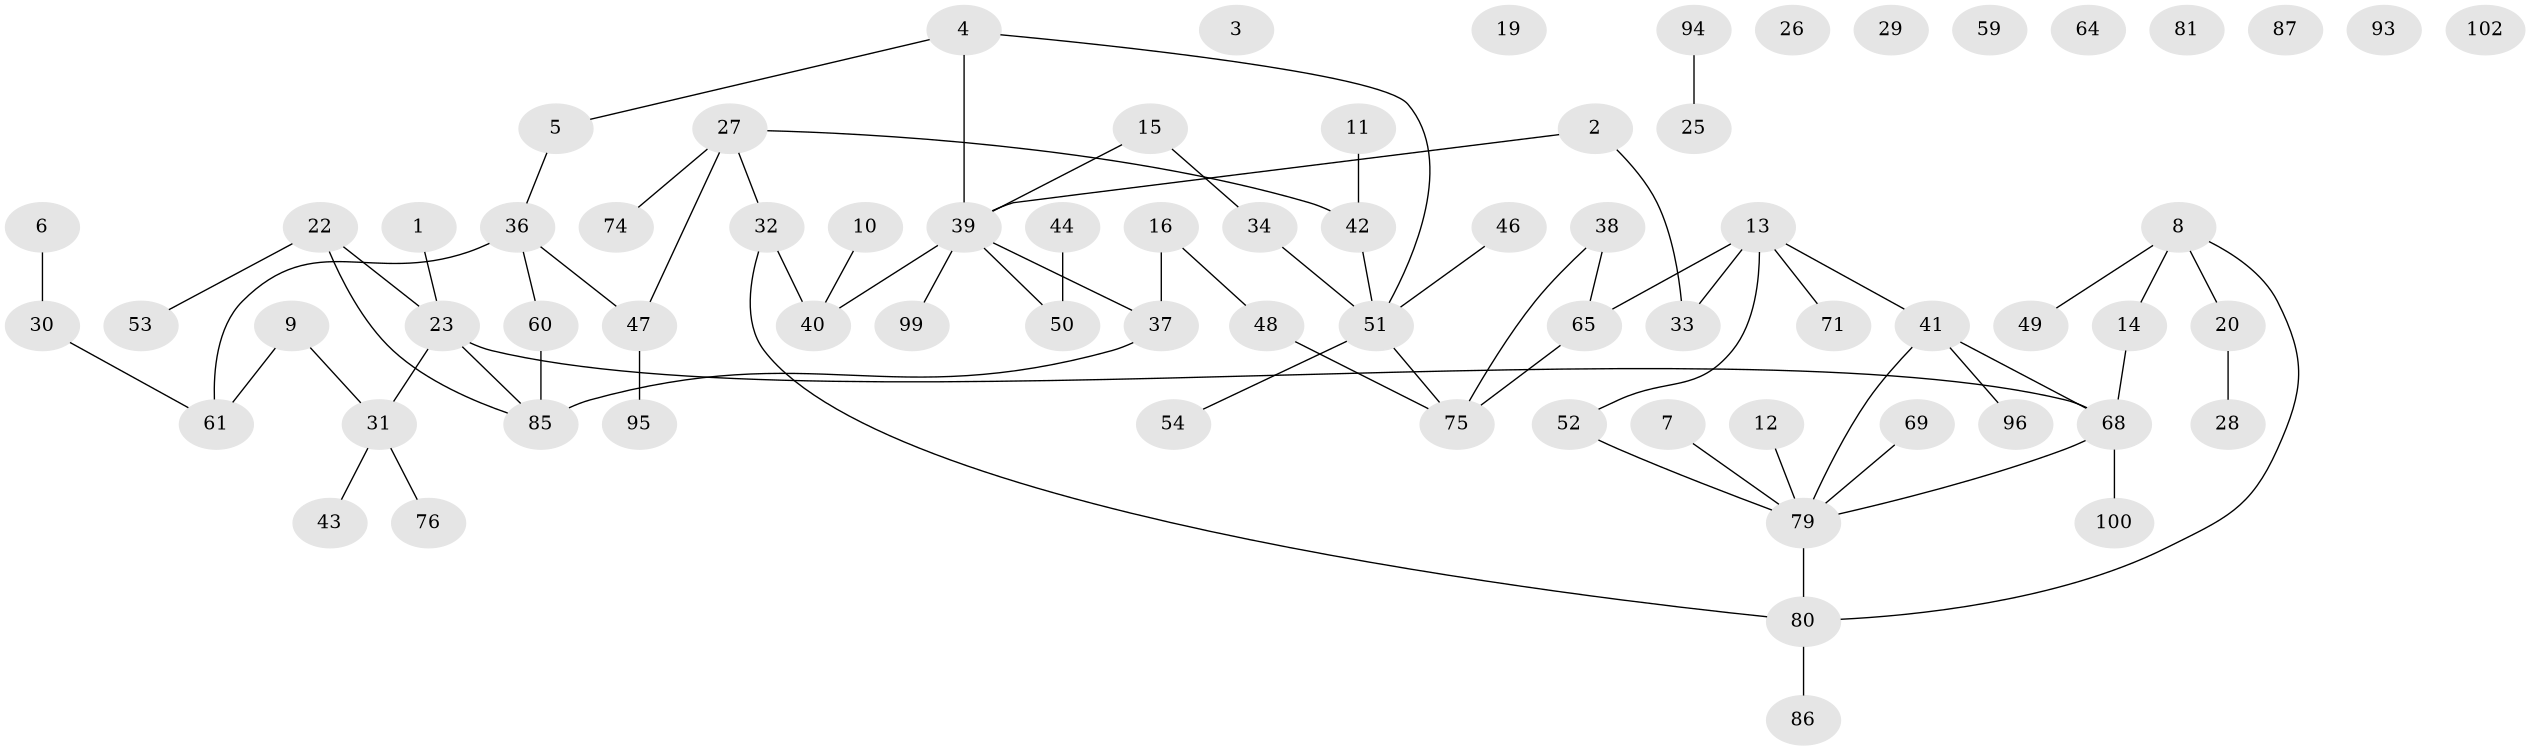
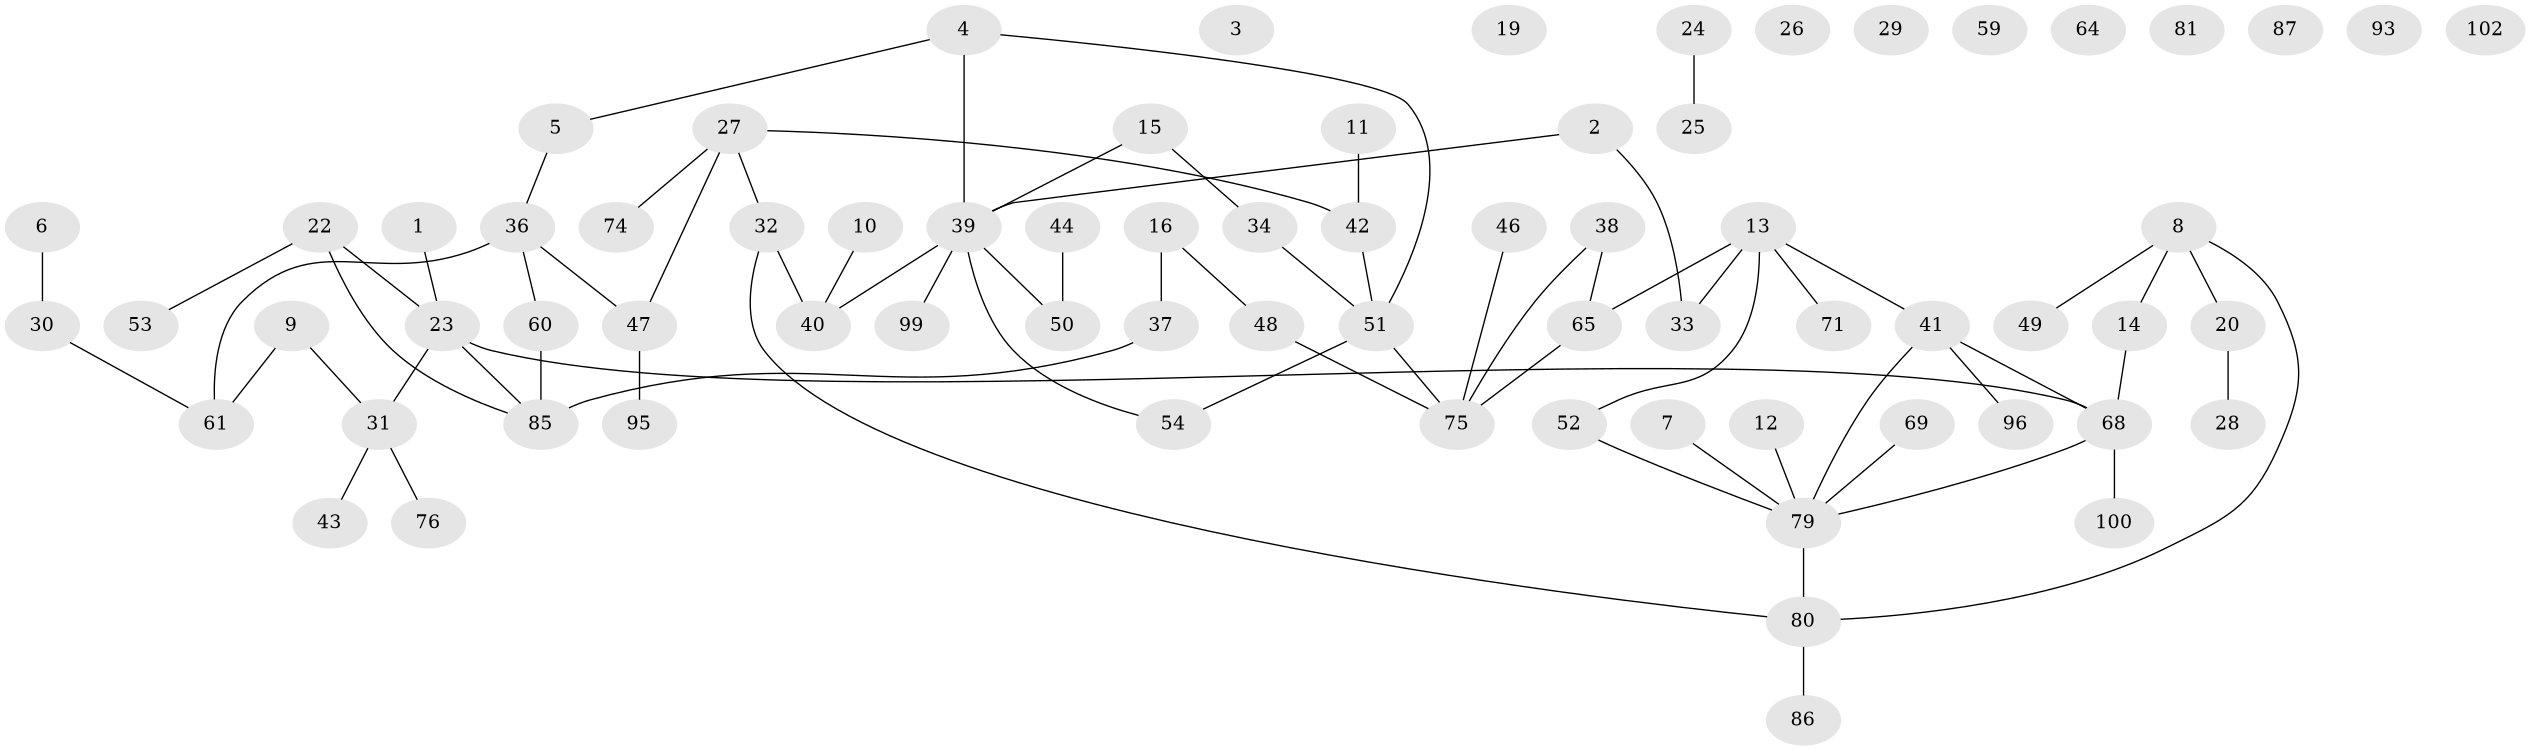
(1694, 30) -> (1694, 30)
(1052, 272) -> (1021, 357)
(1443, 277) -> (1483, 326)
